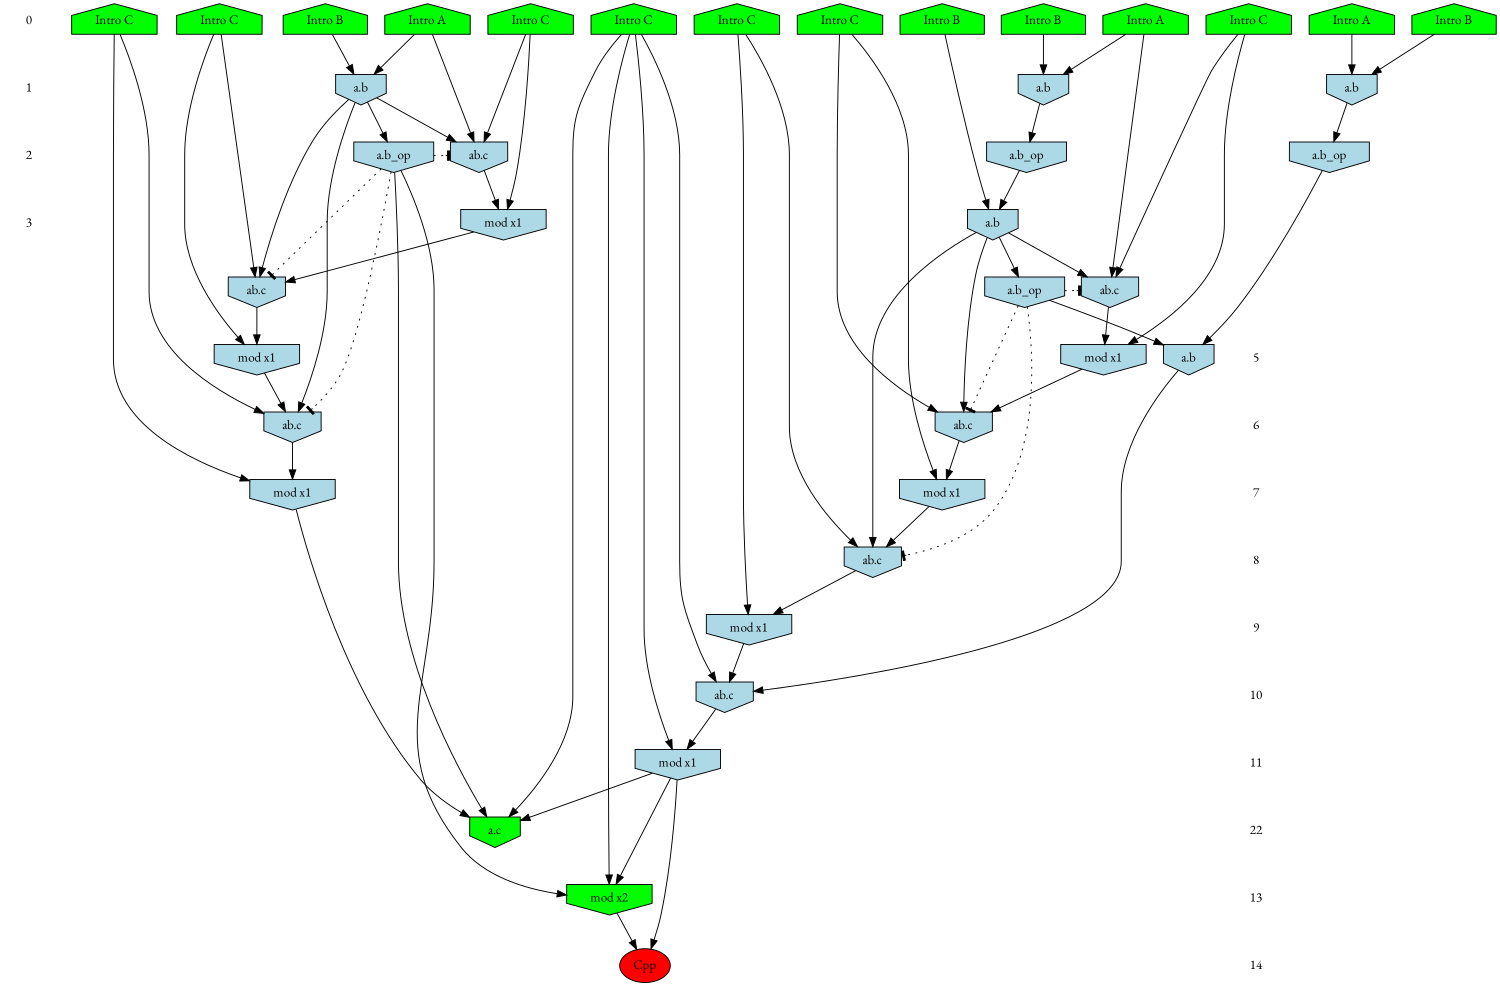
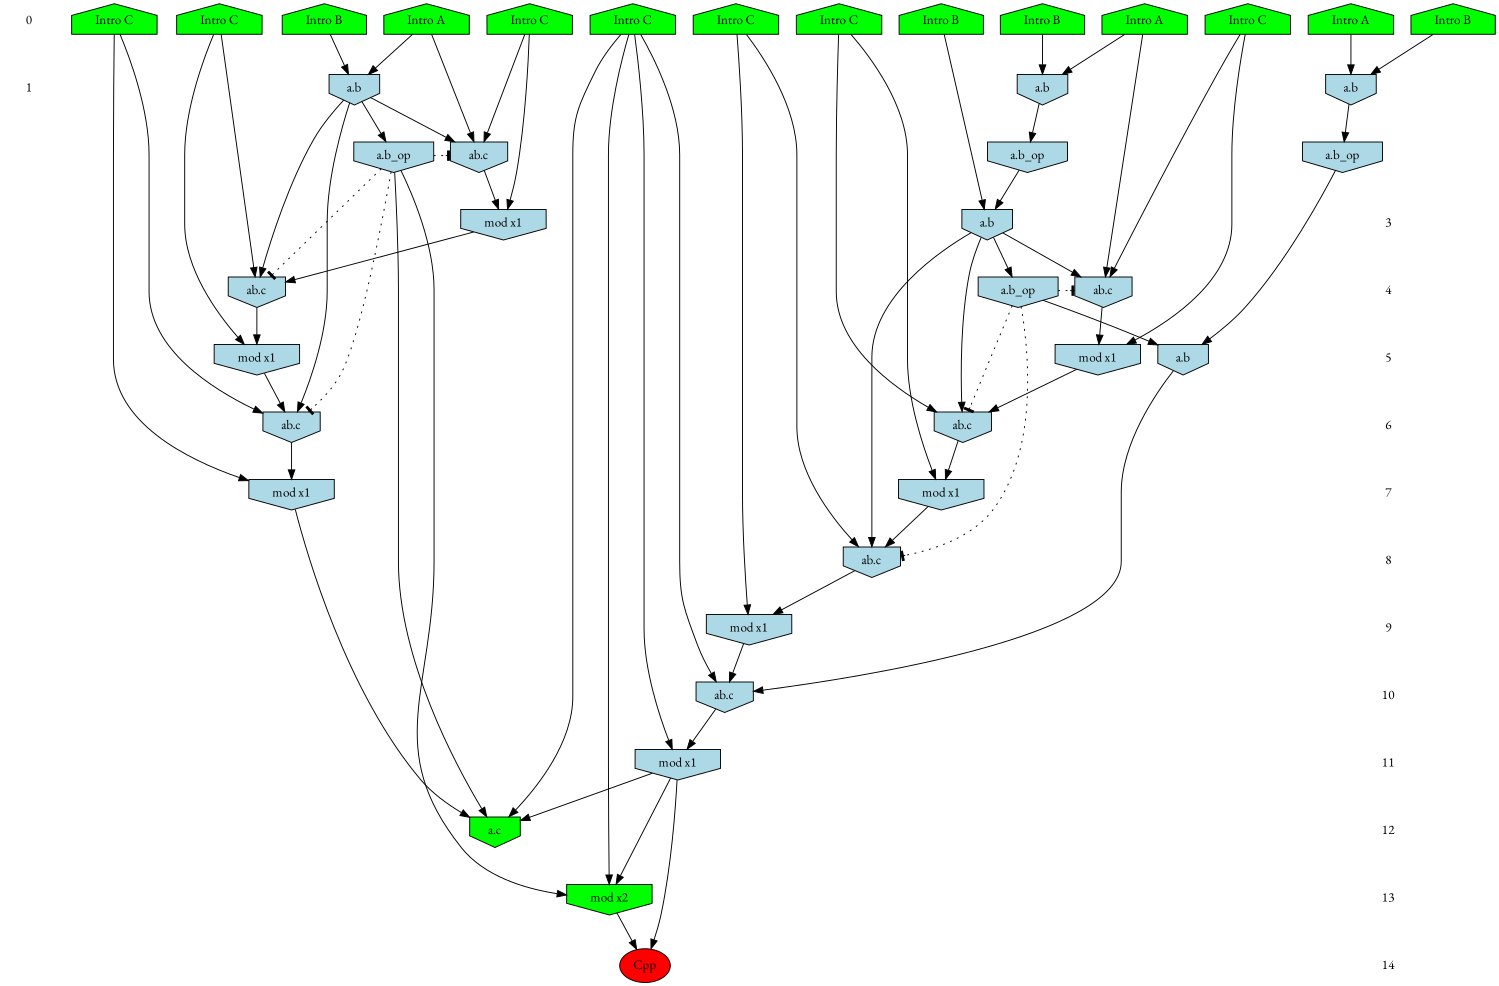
(29, 156) -> none
none -> (1388, 291)
(1256, 831) -> (1388, 831)
